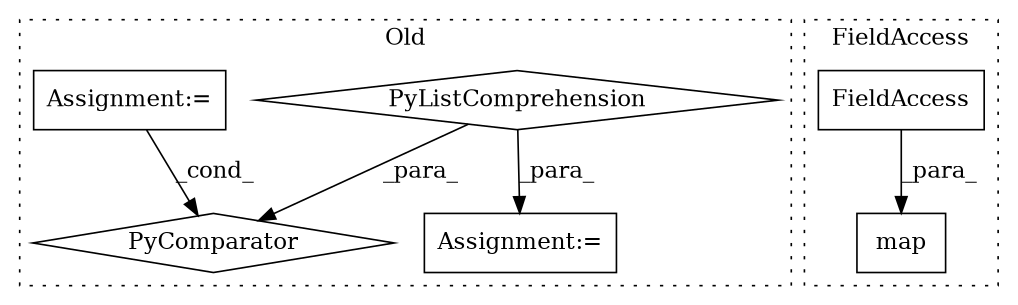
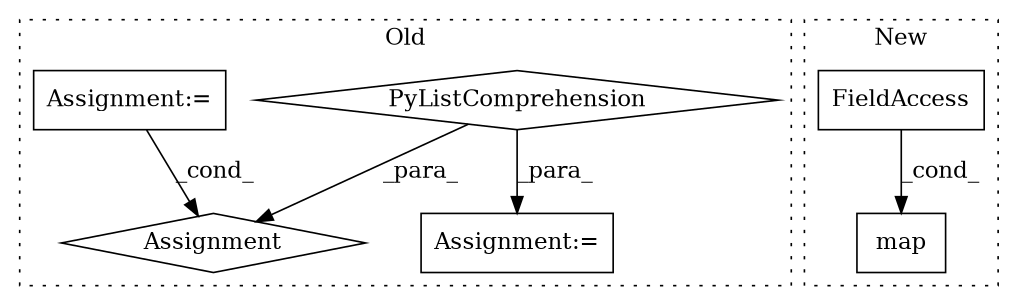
(901, 39) -> (901, 39)
(939, 172) -> (941, 172)
(213, 243) -> (213, 243)
